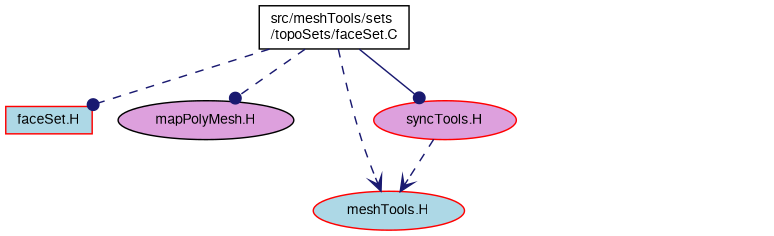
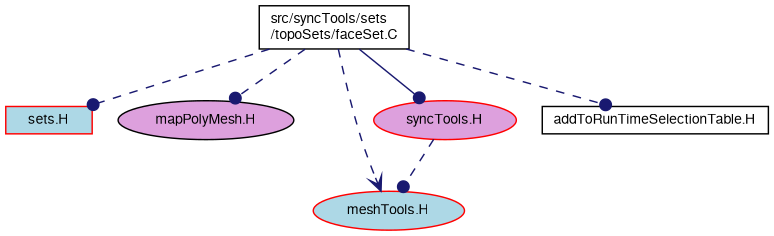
(334, 27) -> (334, 27)
(49, 120) -> (49, 120)
none -> (655, 120)
(421, 159) -> (421, 159)
